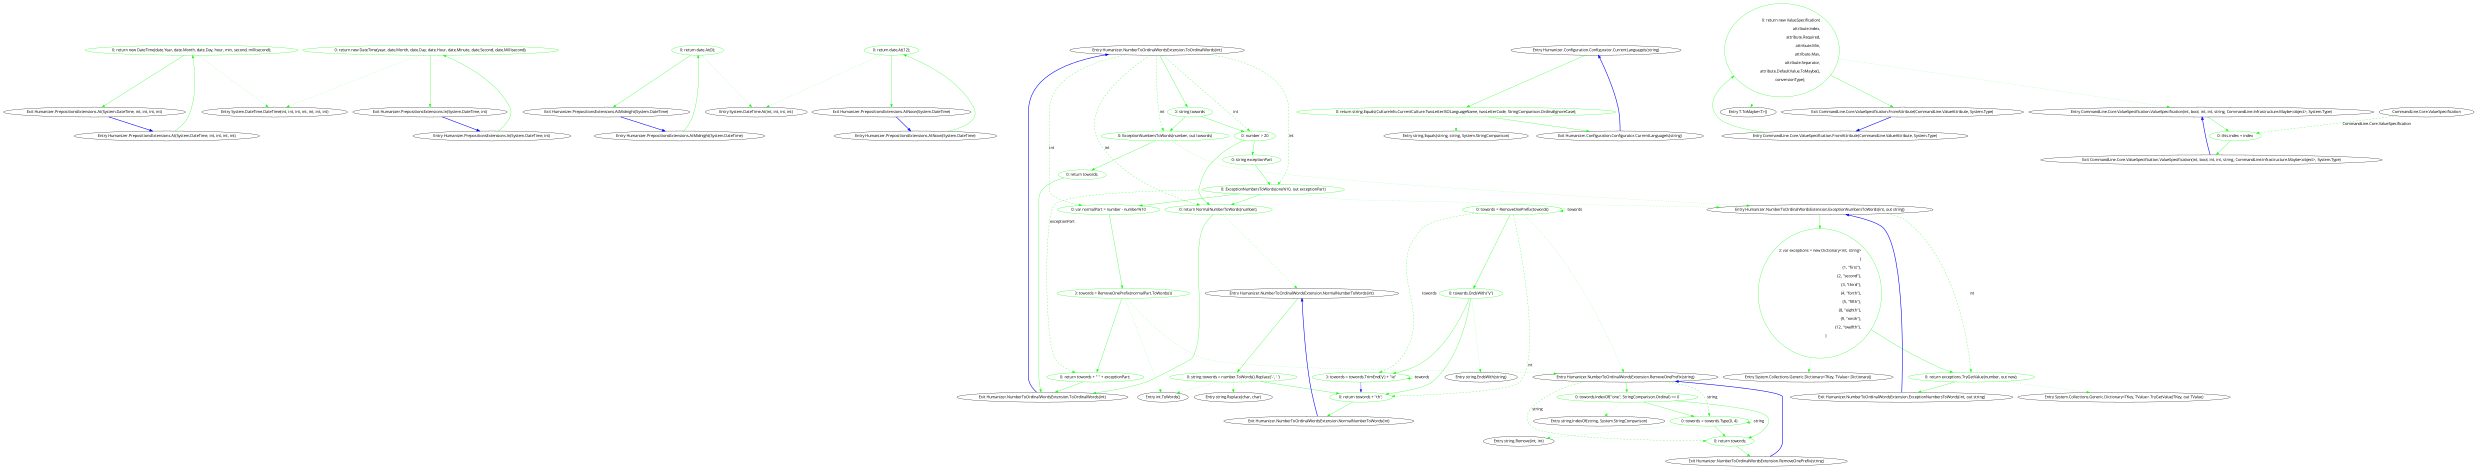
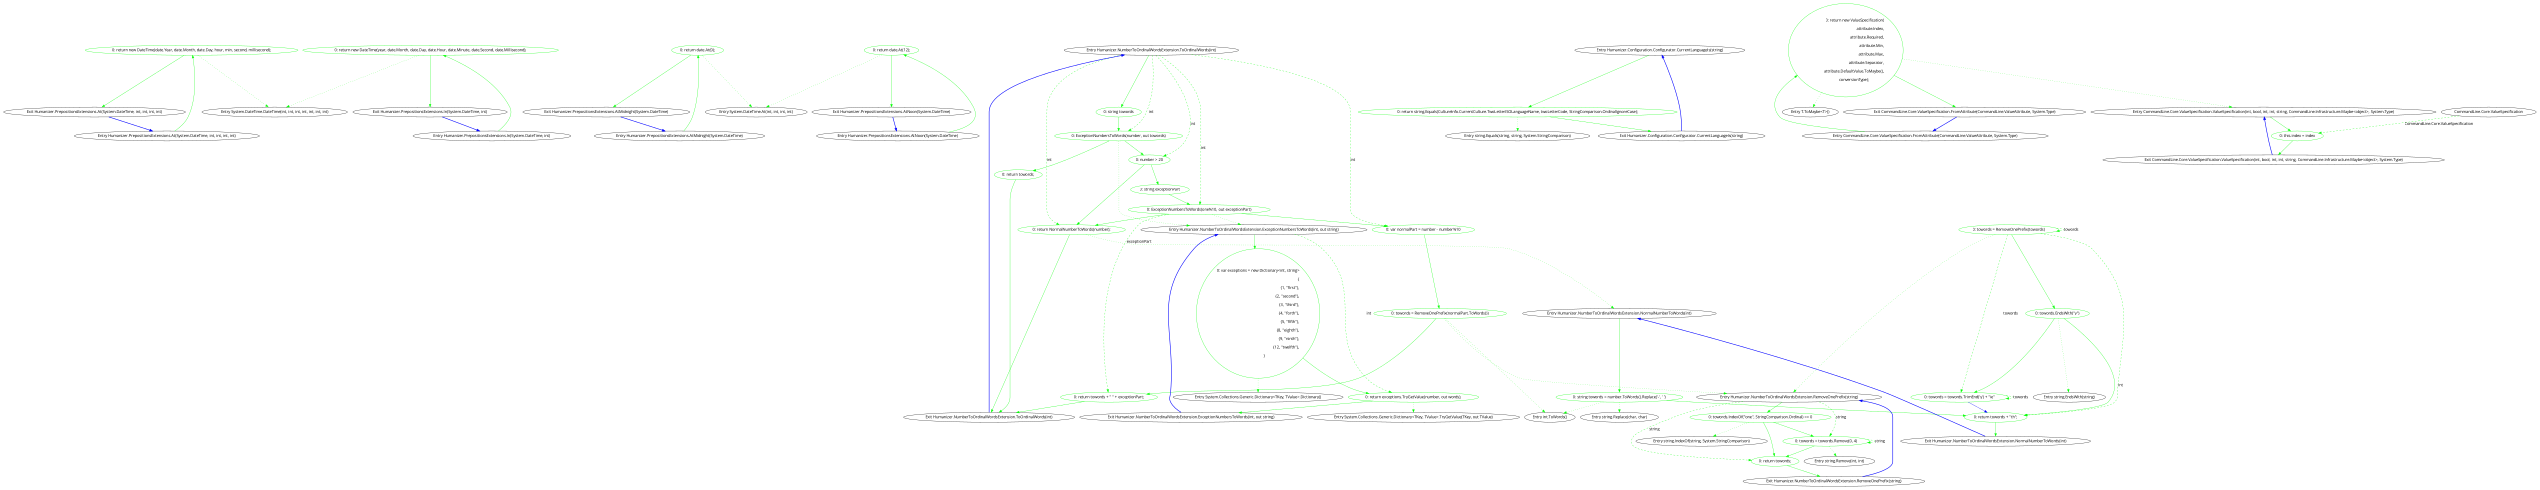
(1221, 124) -> (1133, 147)
(1971, 377) -> (1413, 397)
(1709, 421) -> (1826, 441)
